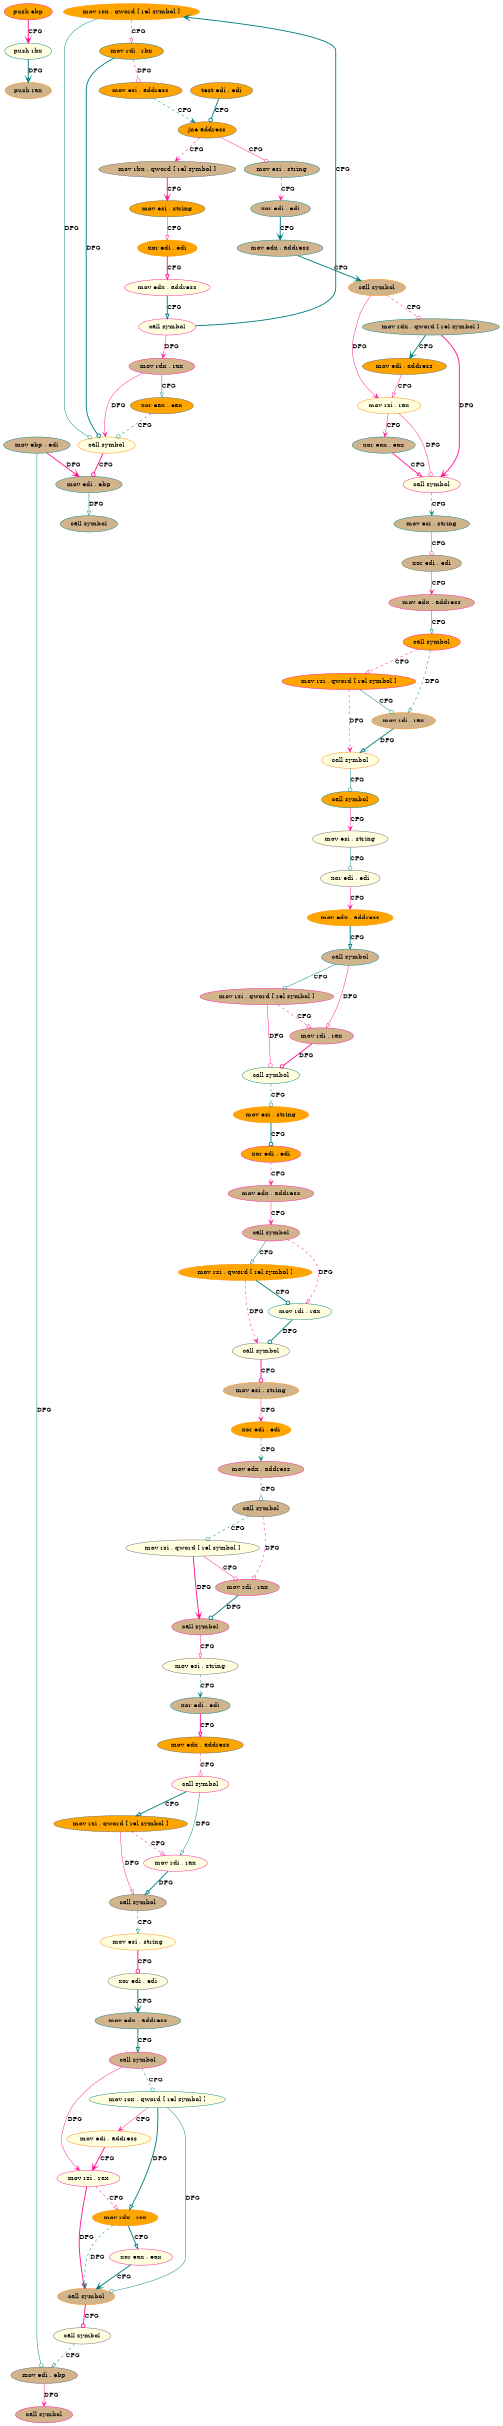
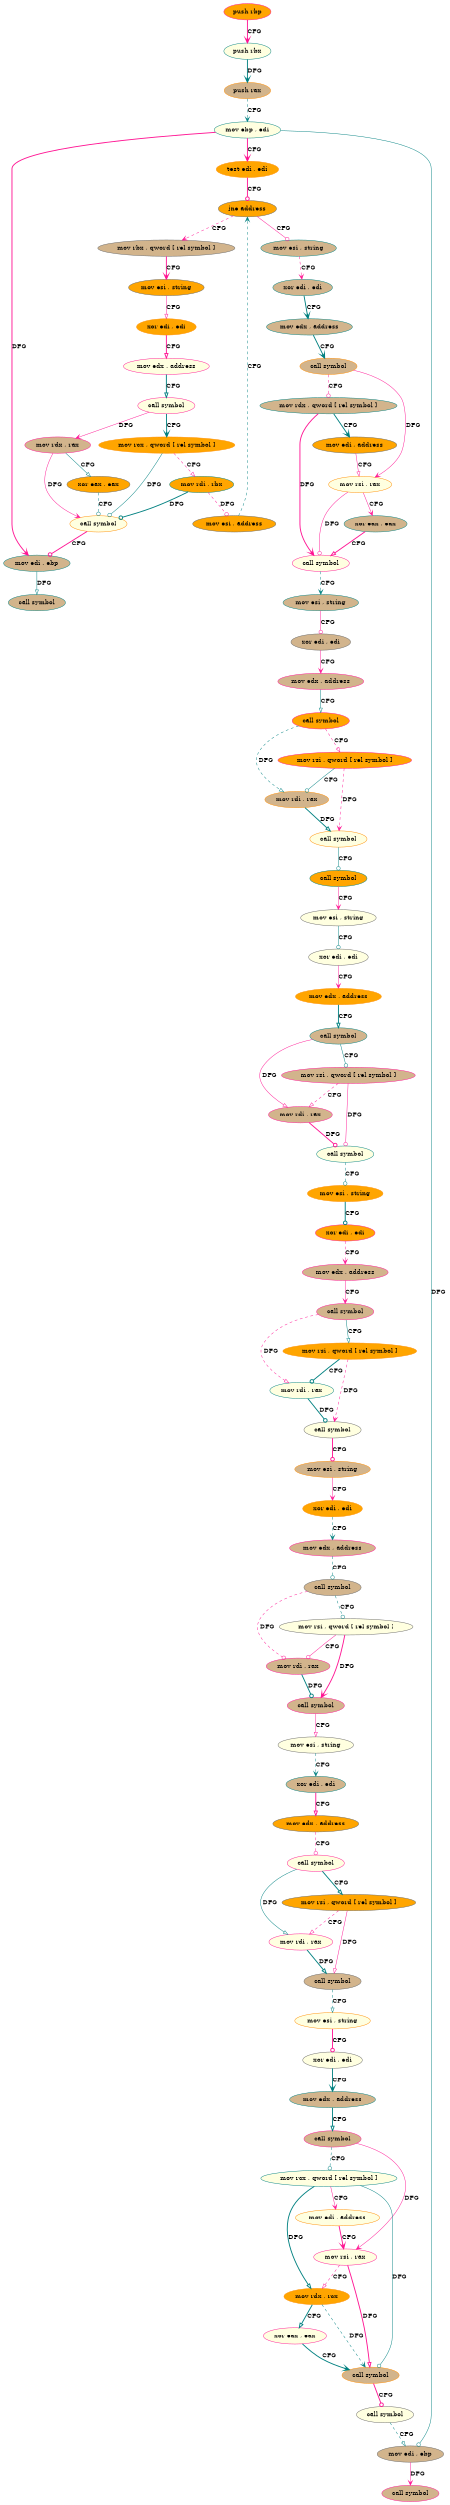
(28, 12) -> (247, 12)
(222, 91) -> (247, 169)
none -> (247, 108)
(215, 109) -> (247, 187)
none -> (247, 147)
(37, 445) -> (247, 130)
